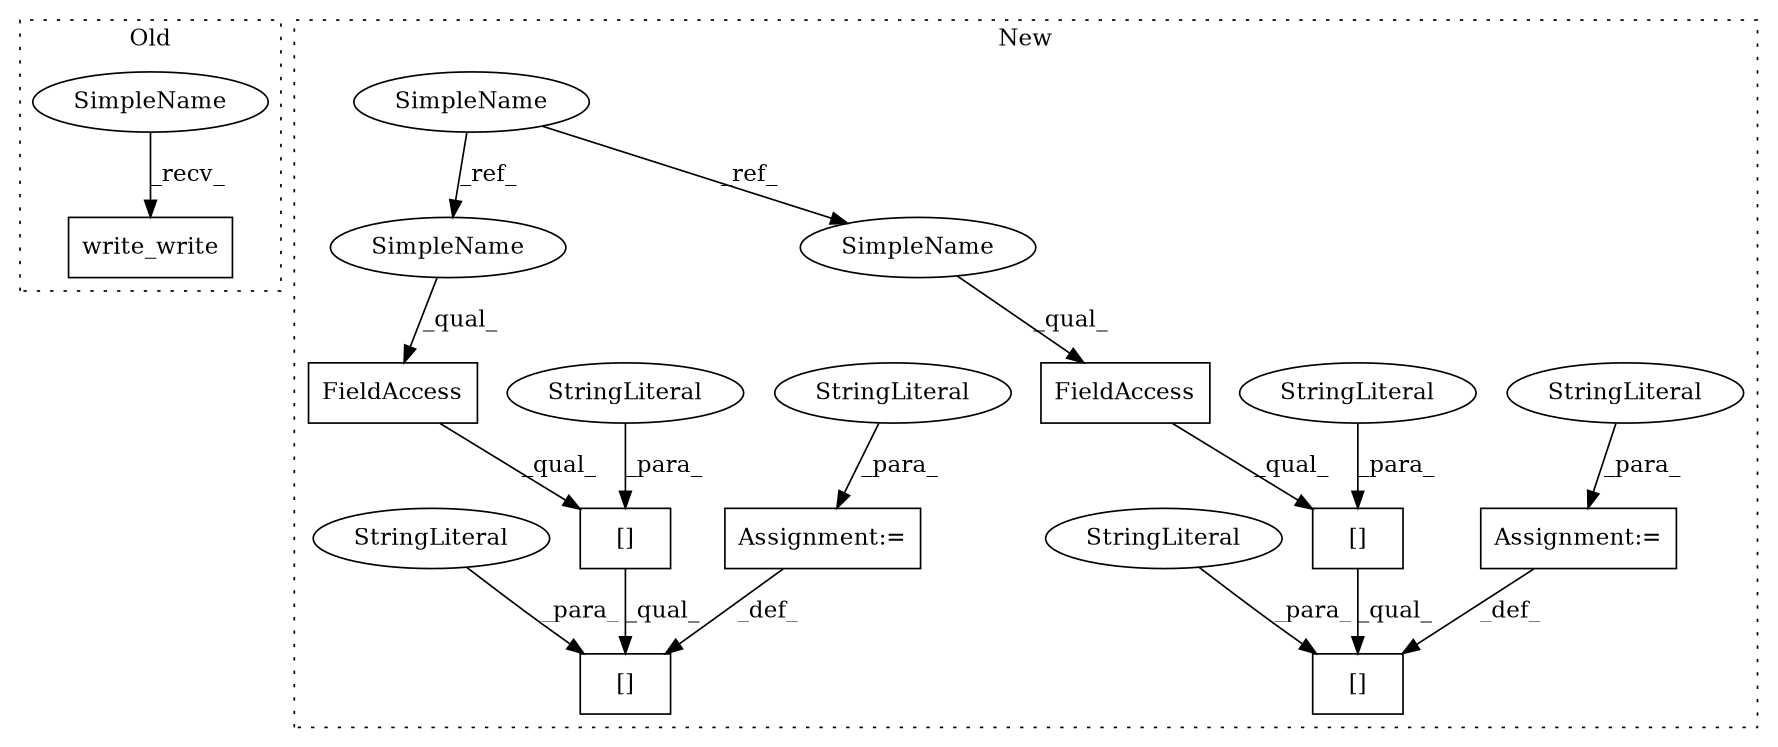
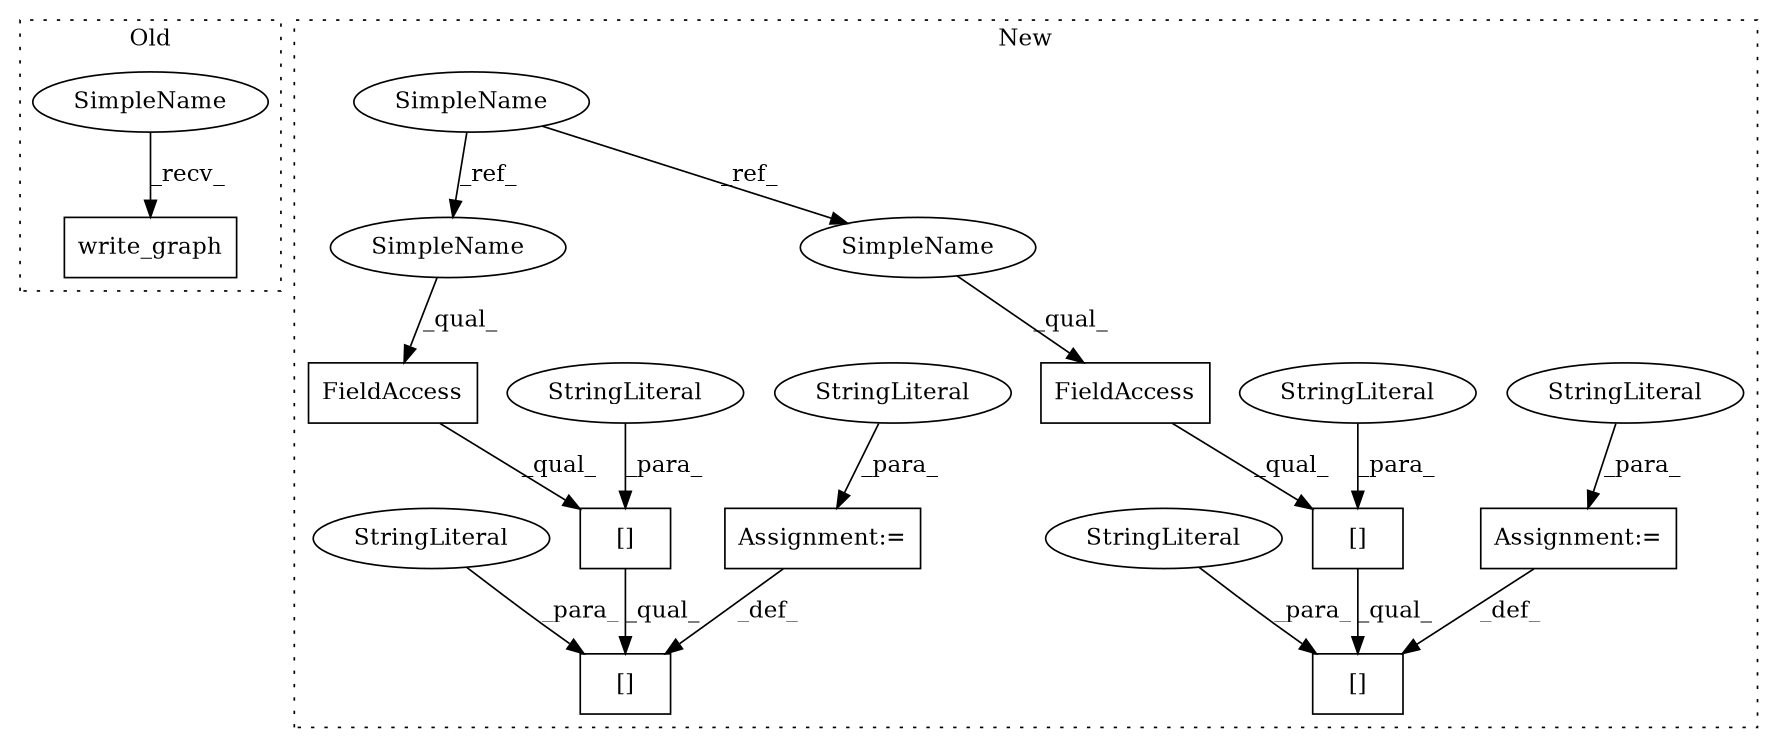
(150, 247) -> (150, 247)
